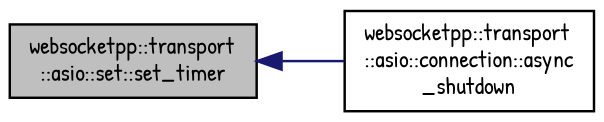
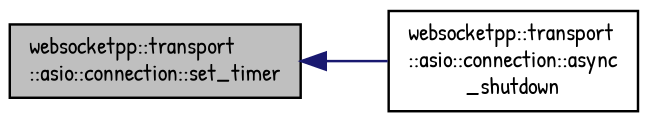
(133, 61) -> (155, 61)
